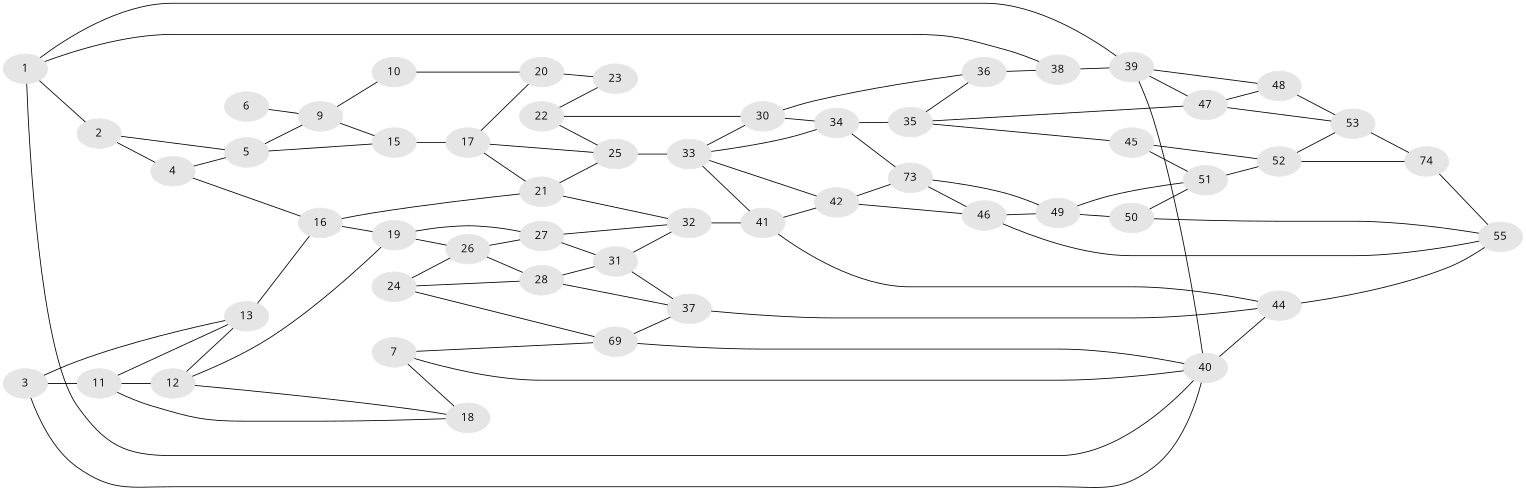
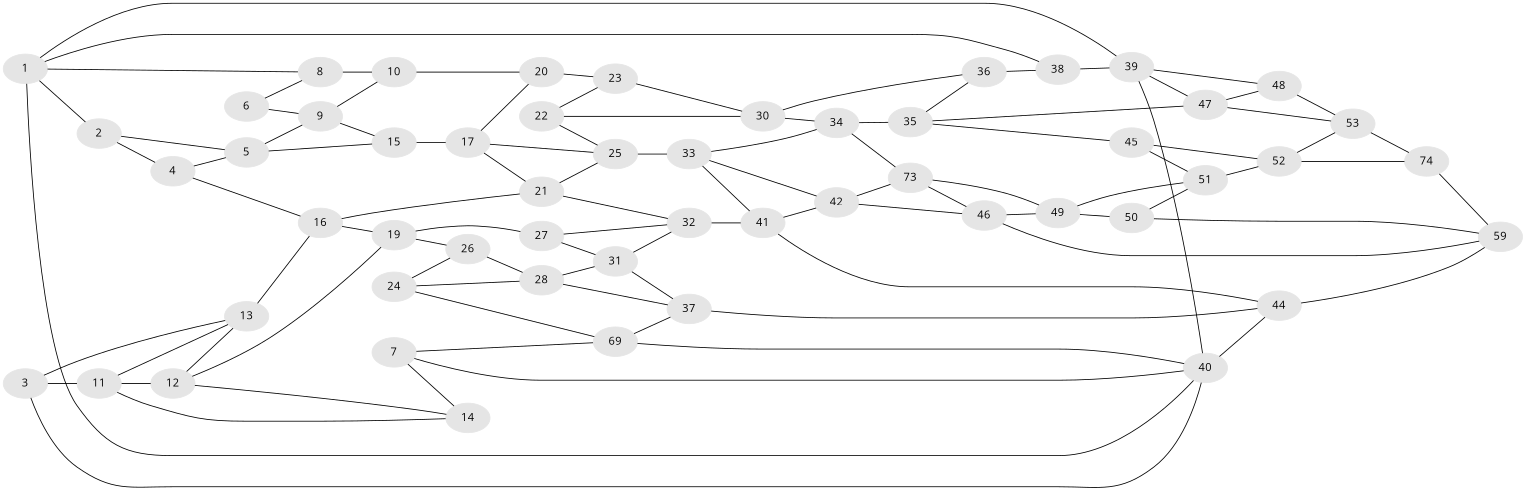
none -> (320, 72)
(726, 135) -> (689, 98)
(1500, 237) -> (1500, 237)
(505, 243) -> none
(468, 418) -> (468, 418)
